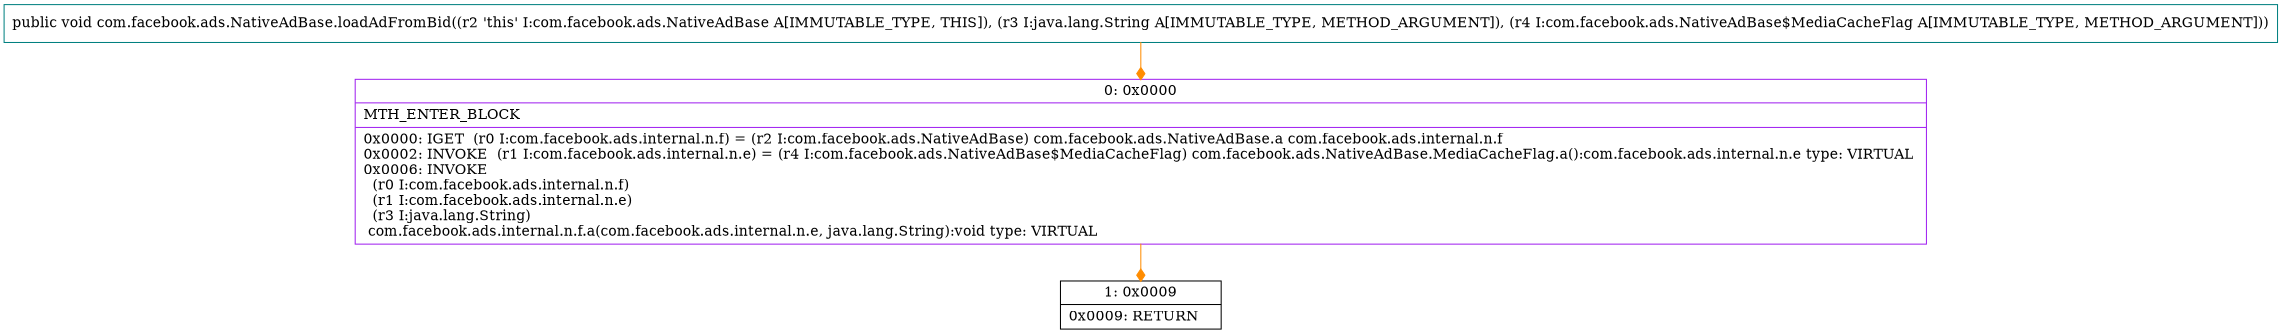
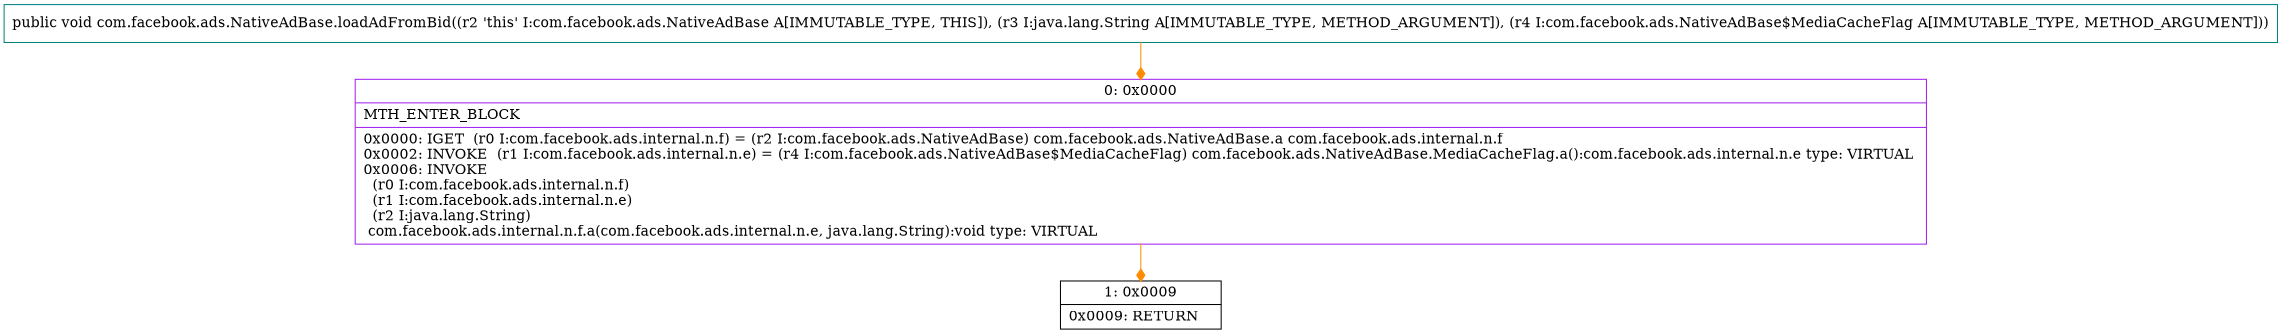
(447, 216) -> (447, 216)
